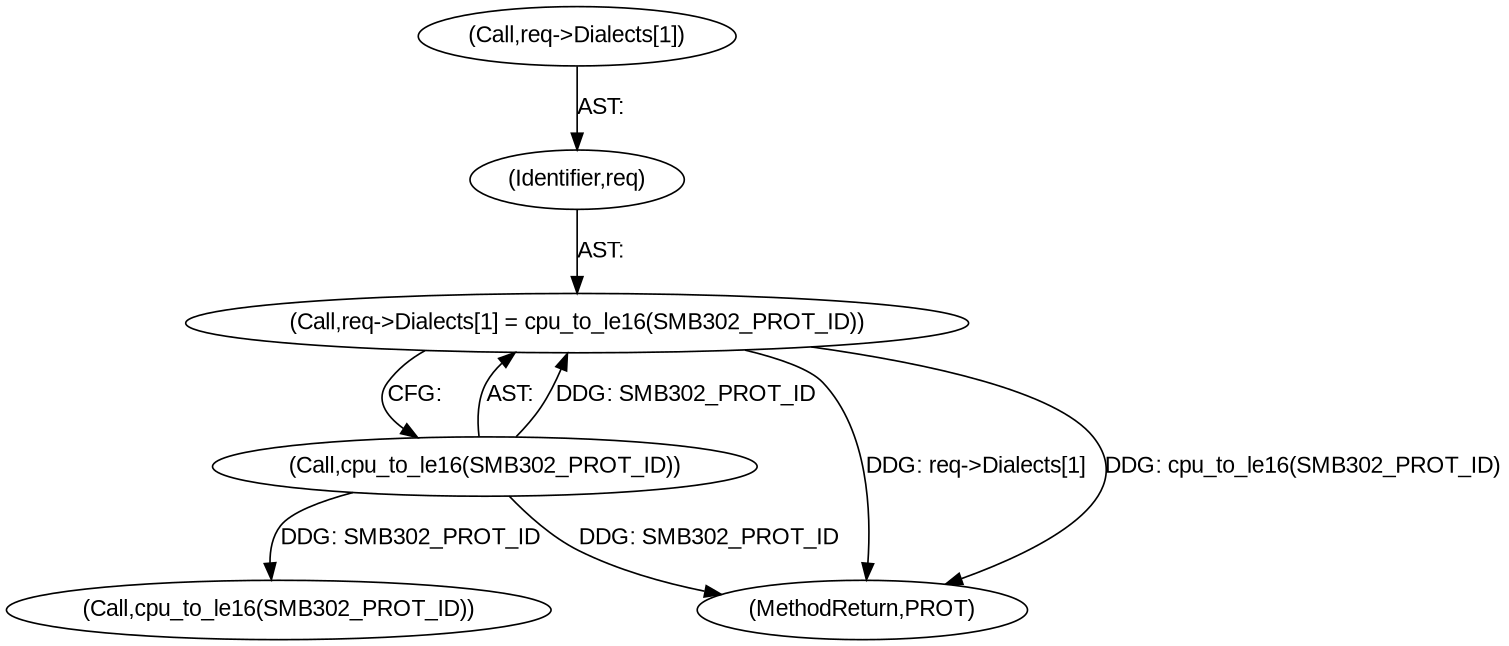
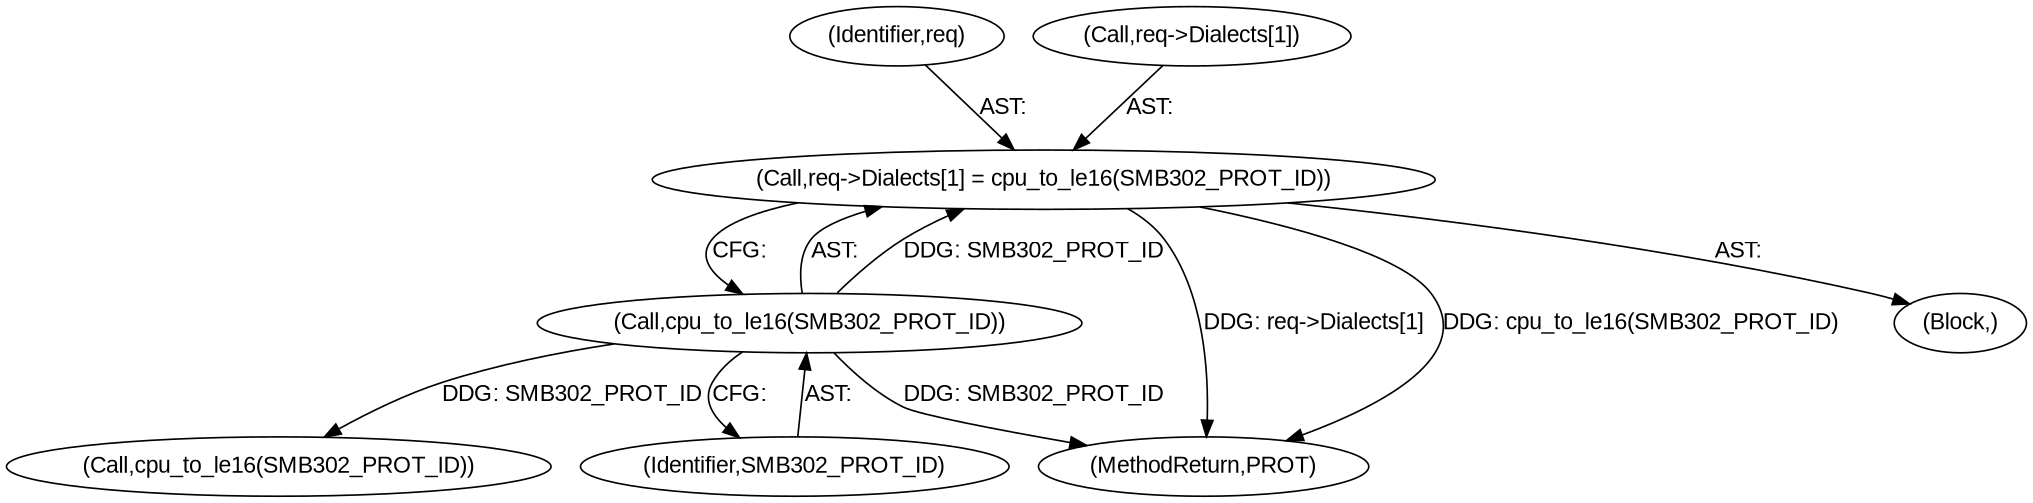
(577, 100) -> (1124, 102)
none -> (1960, 323)
none -> (795, 467)
